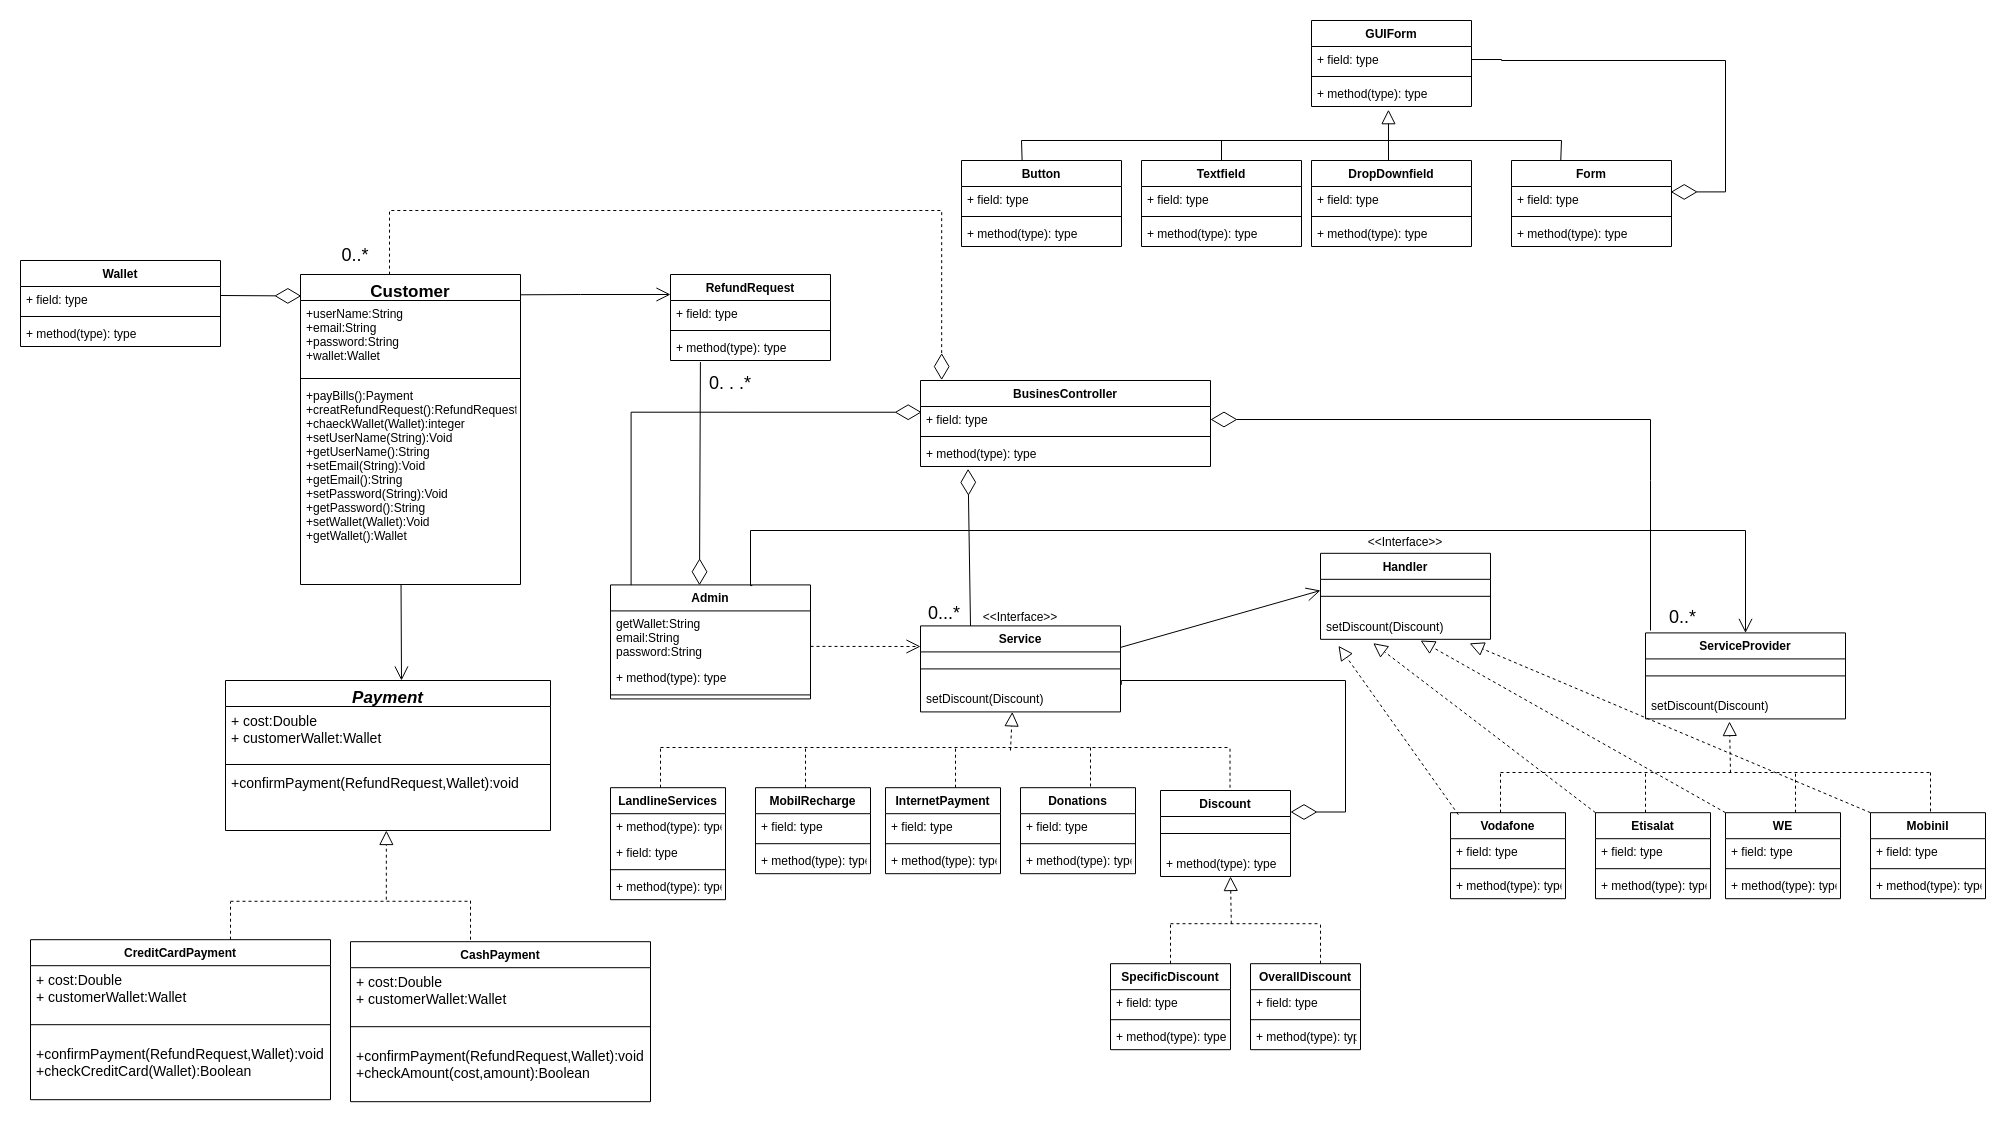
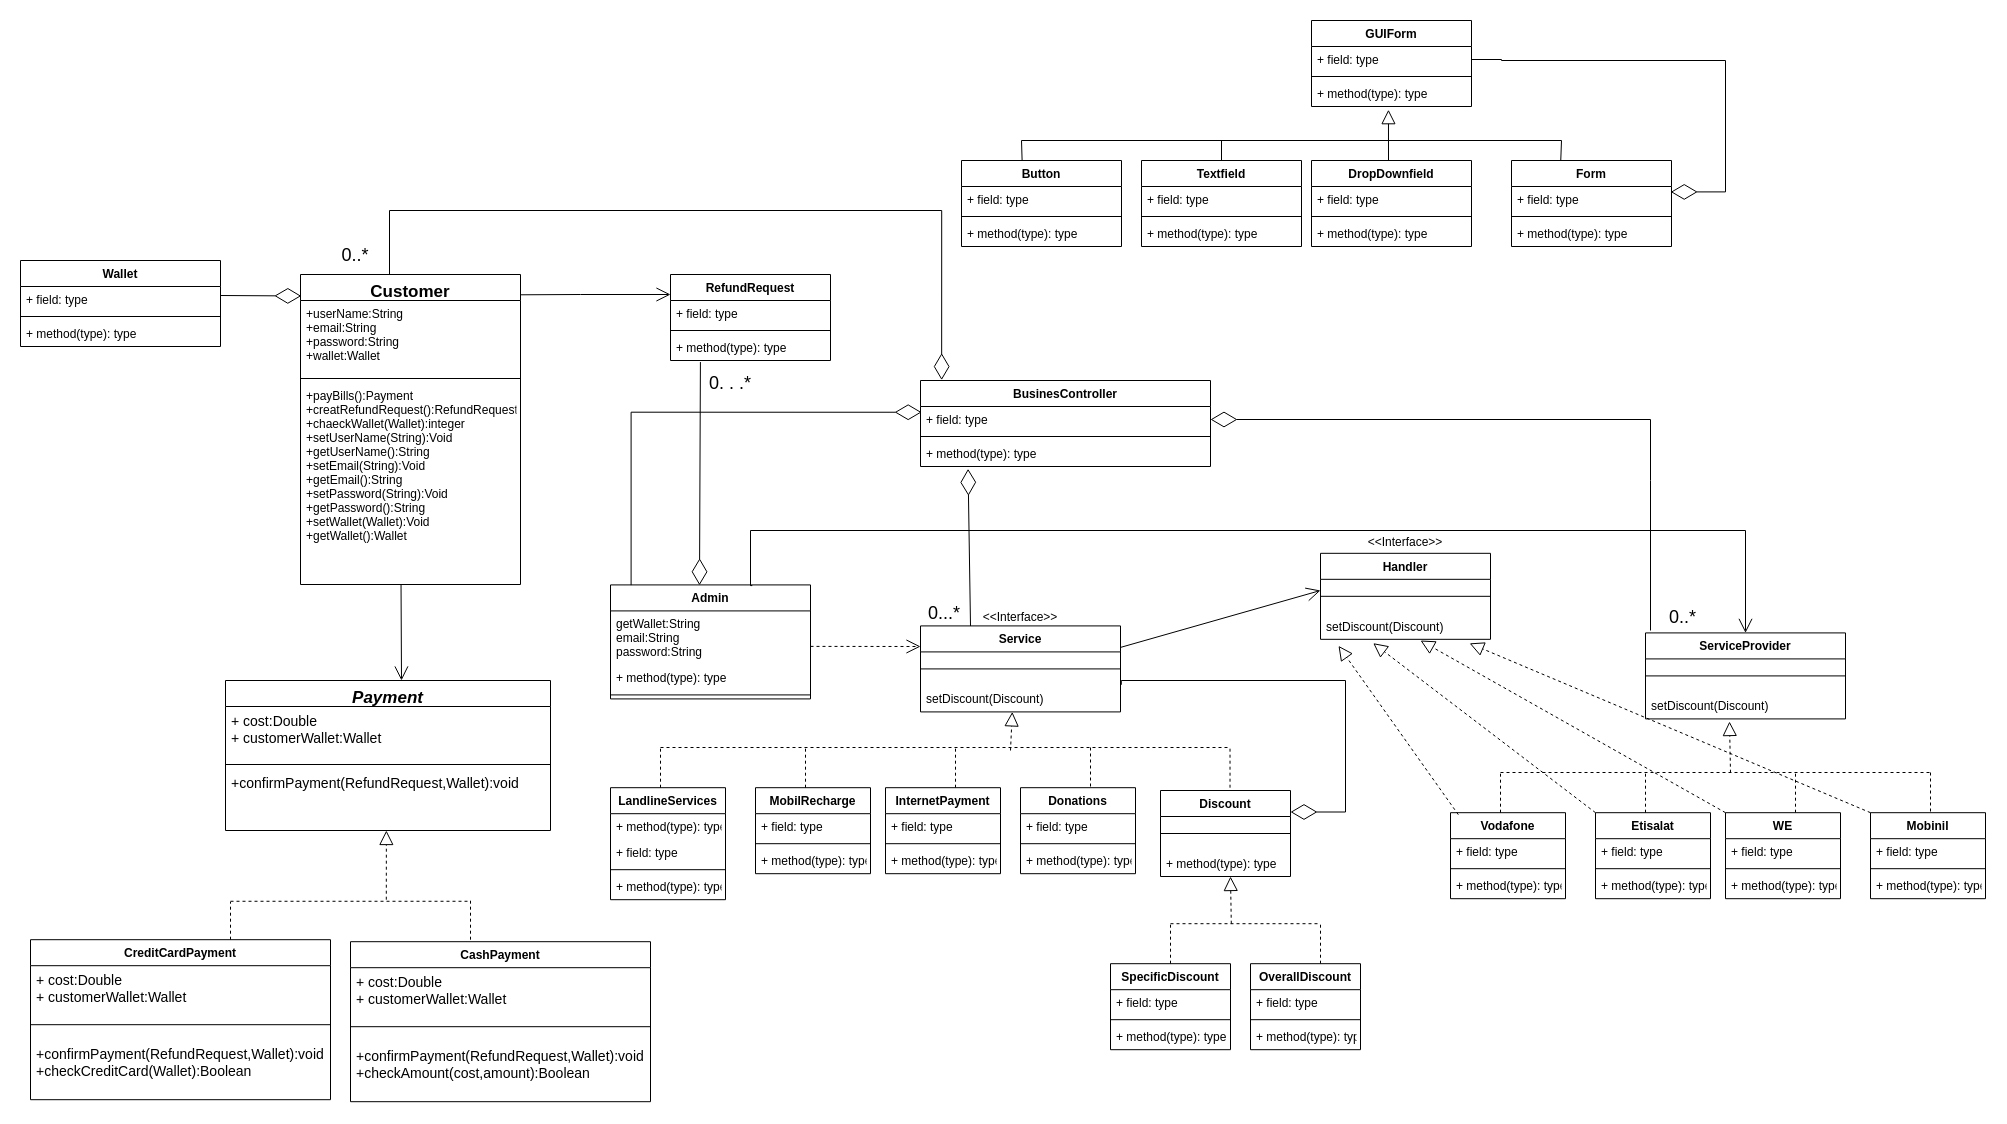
(706, 211) -> (706, 211)
